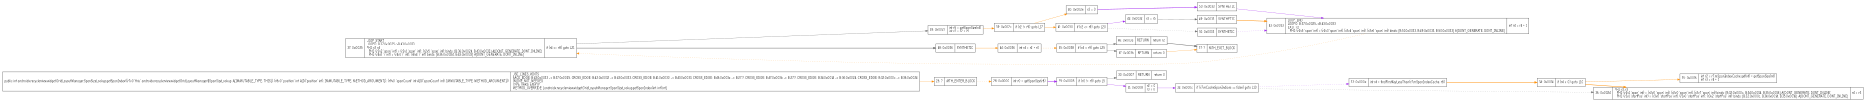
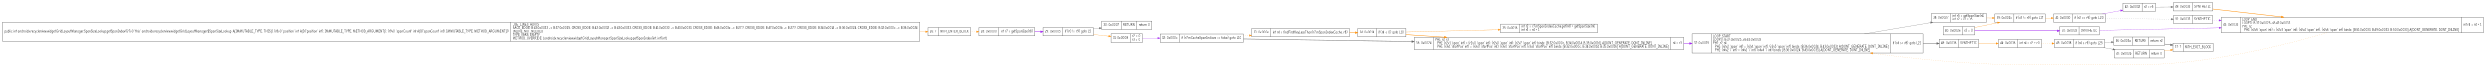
(1050, 19) -> (1986, 25)
(1294, 28) -> (2248, 27)
none -> (1687, 43)
(1029, 81) -> (1017, 32)
(1115, 85) -> (1101, 35)
(1303, 85) -> (1246, 36)
(1425, 91) -> (1328, 40)
